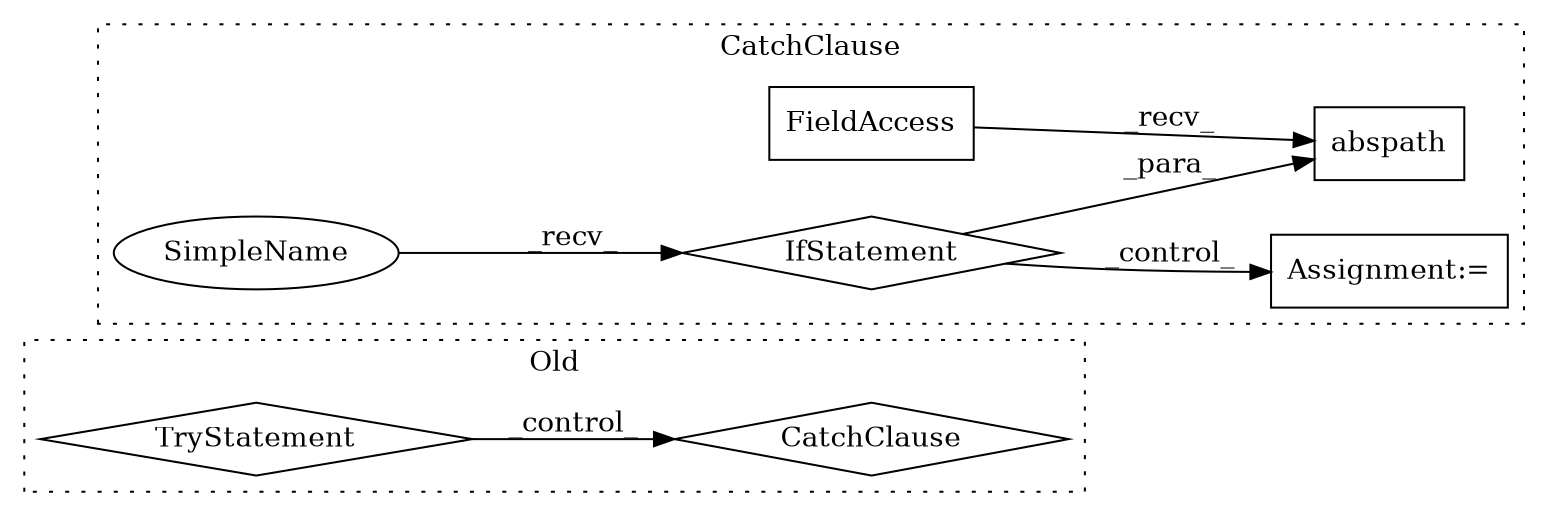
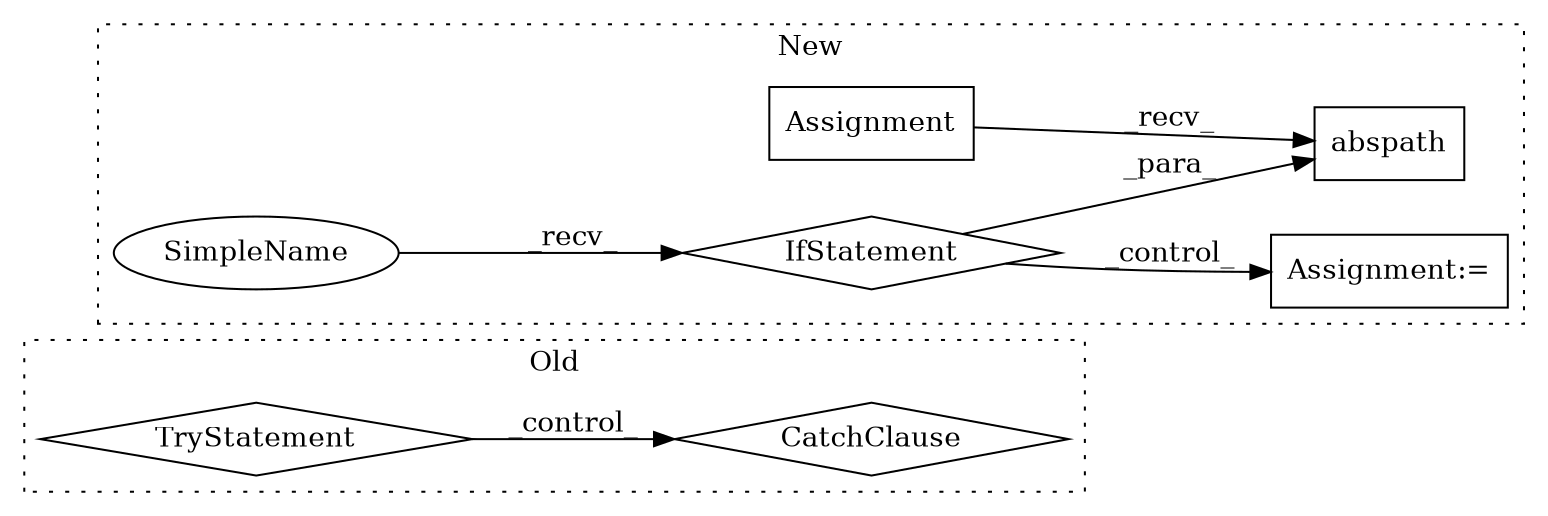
(811, 48) -> (811, 48)
(872, 123) -> (872, 123)
